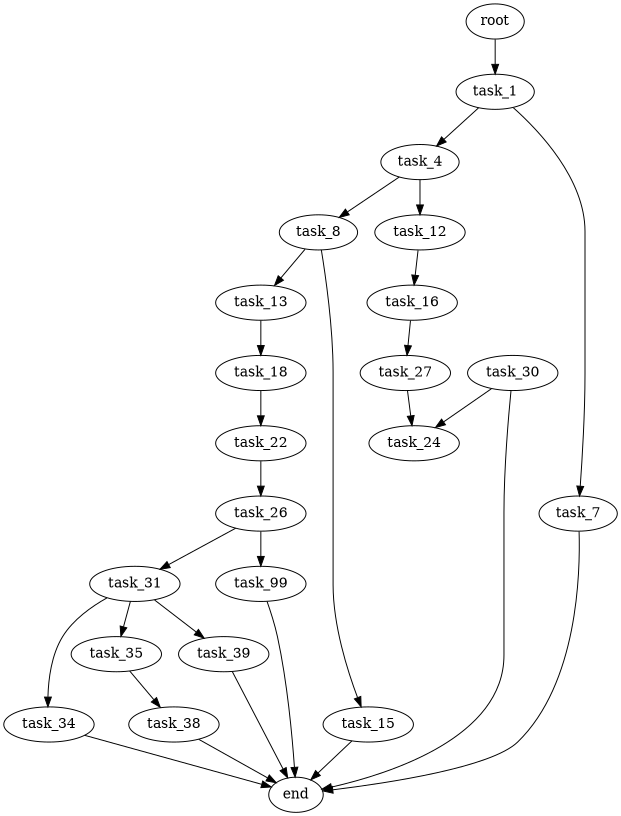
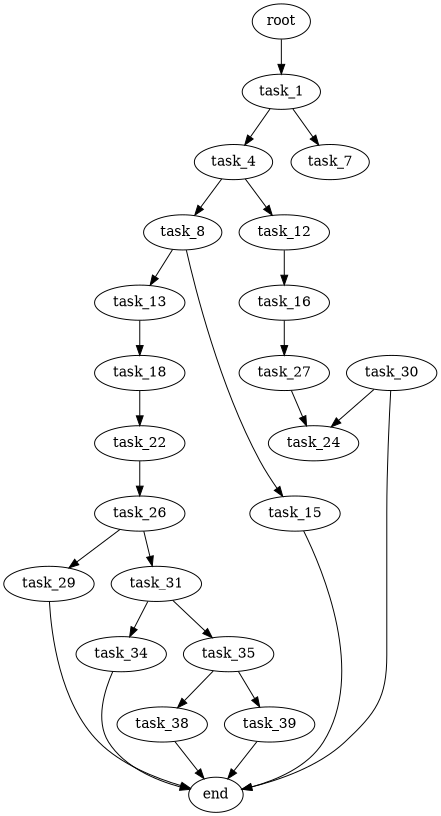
(261, 584) -> (49, 584)
(175, 616) -> (246, 685)
(528, 729) -> none
